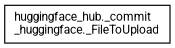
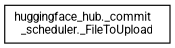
(87, 24) -> (87, 24)
